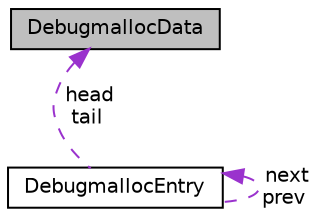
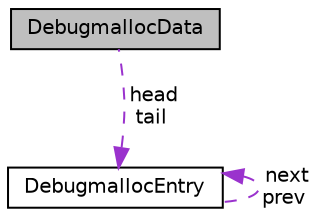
(55, 119) -> (124, 98)
